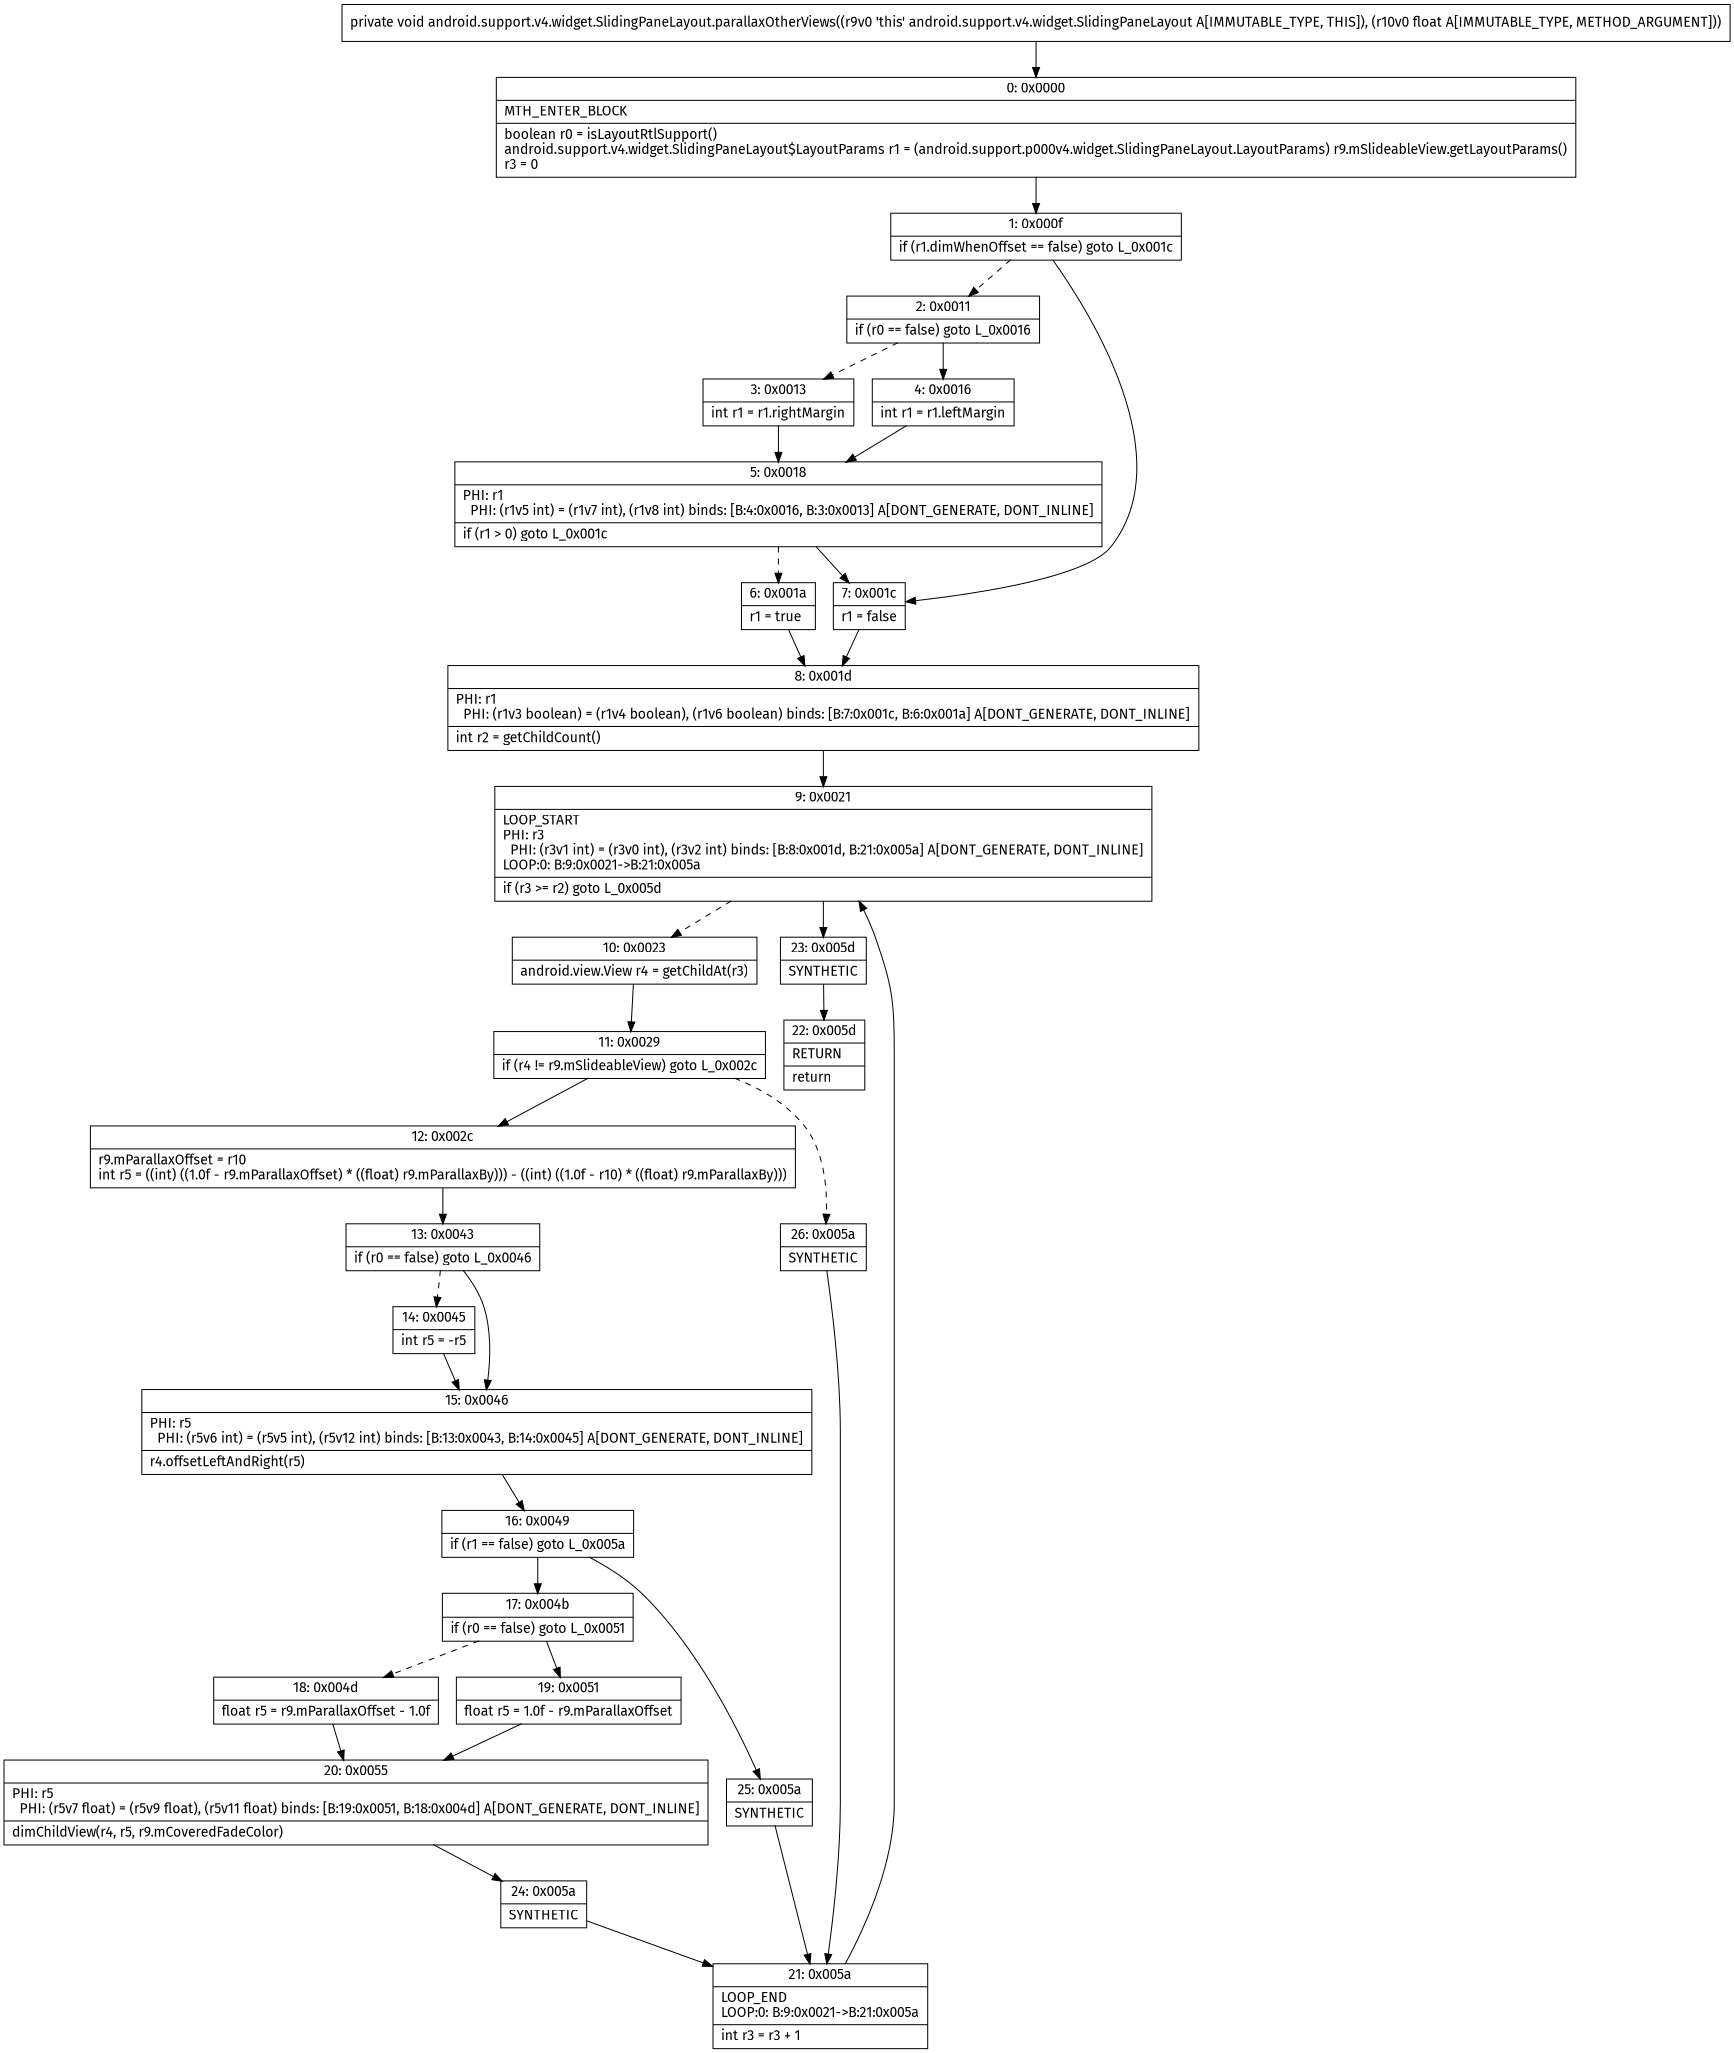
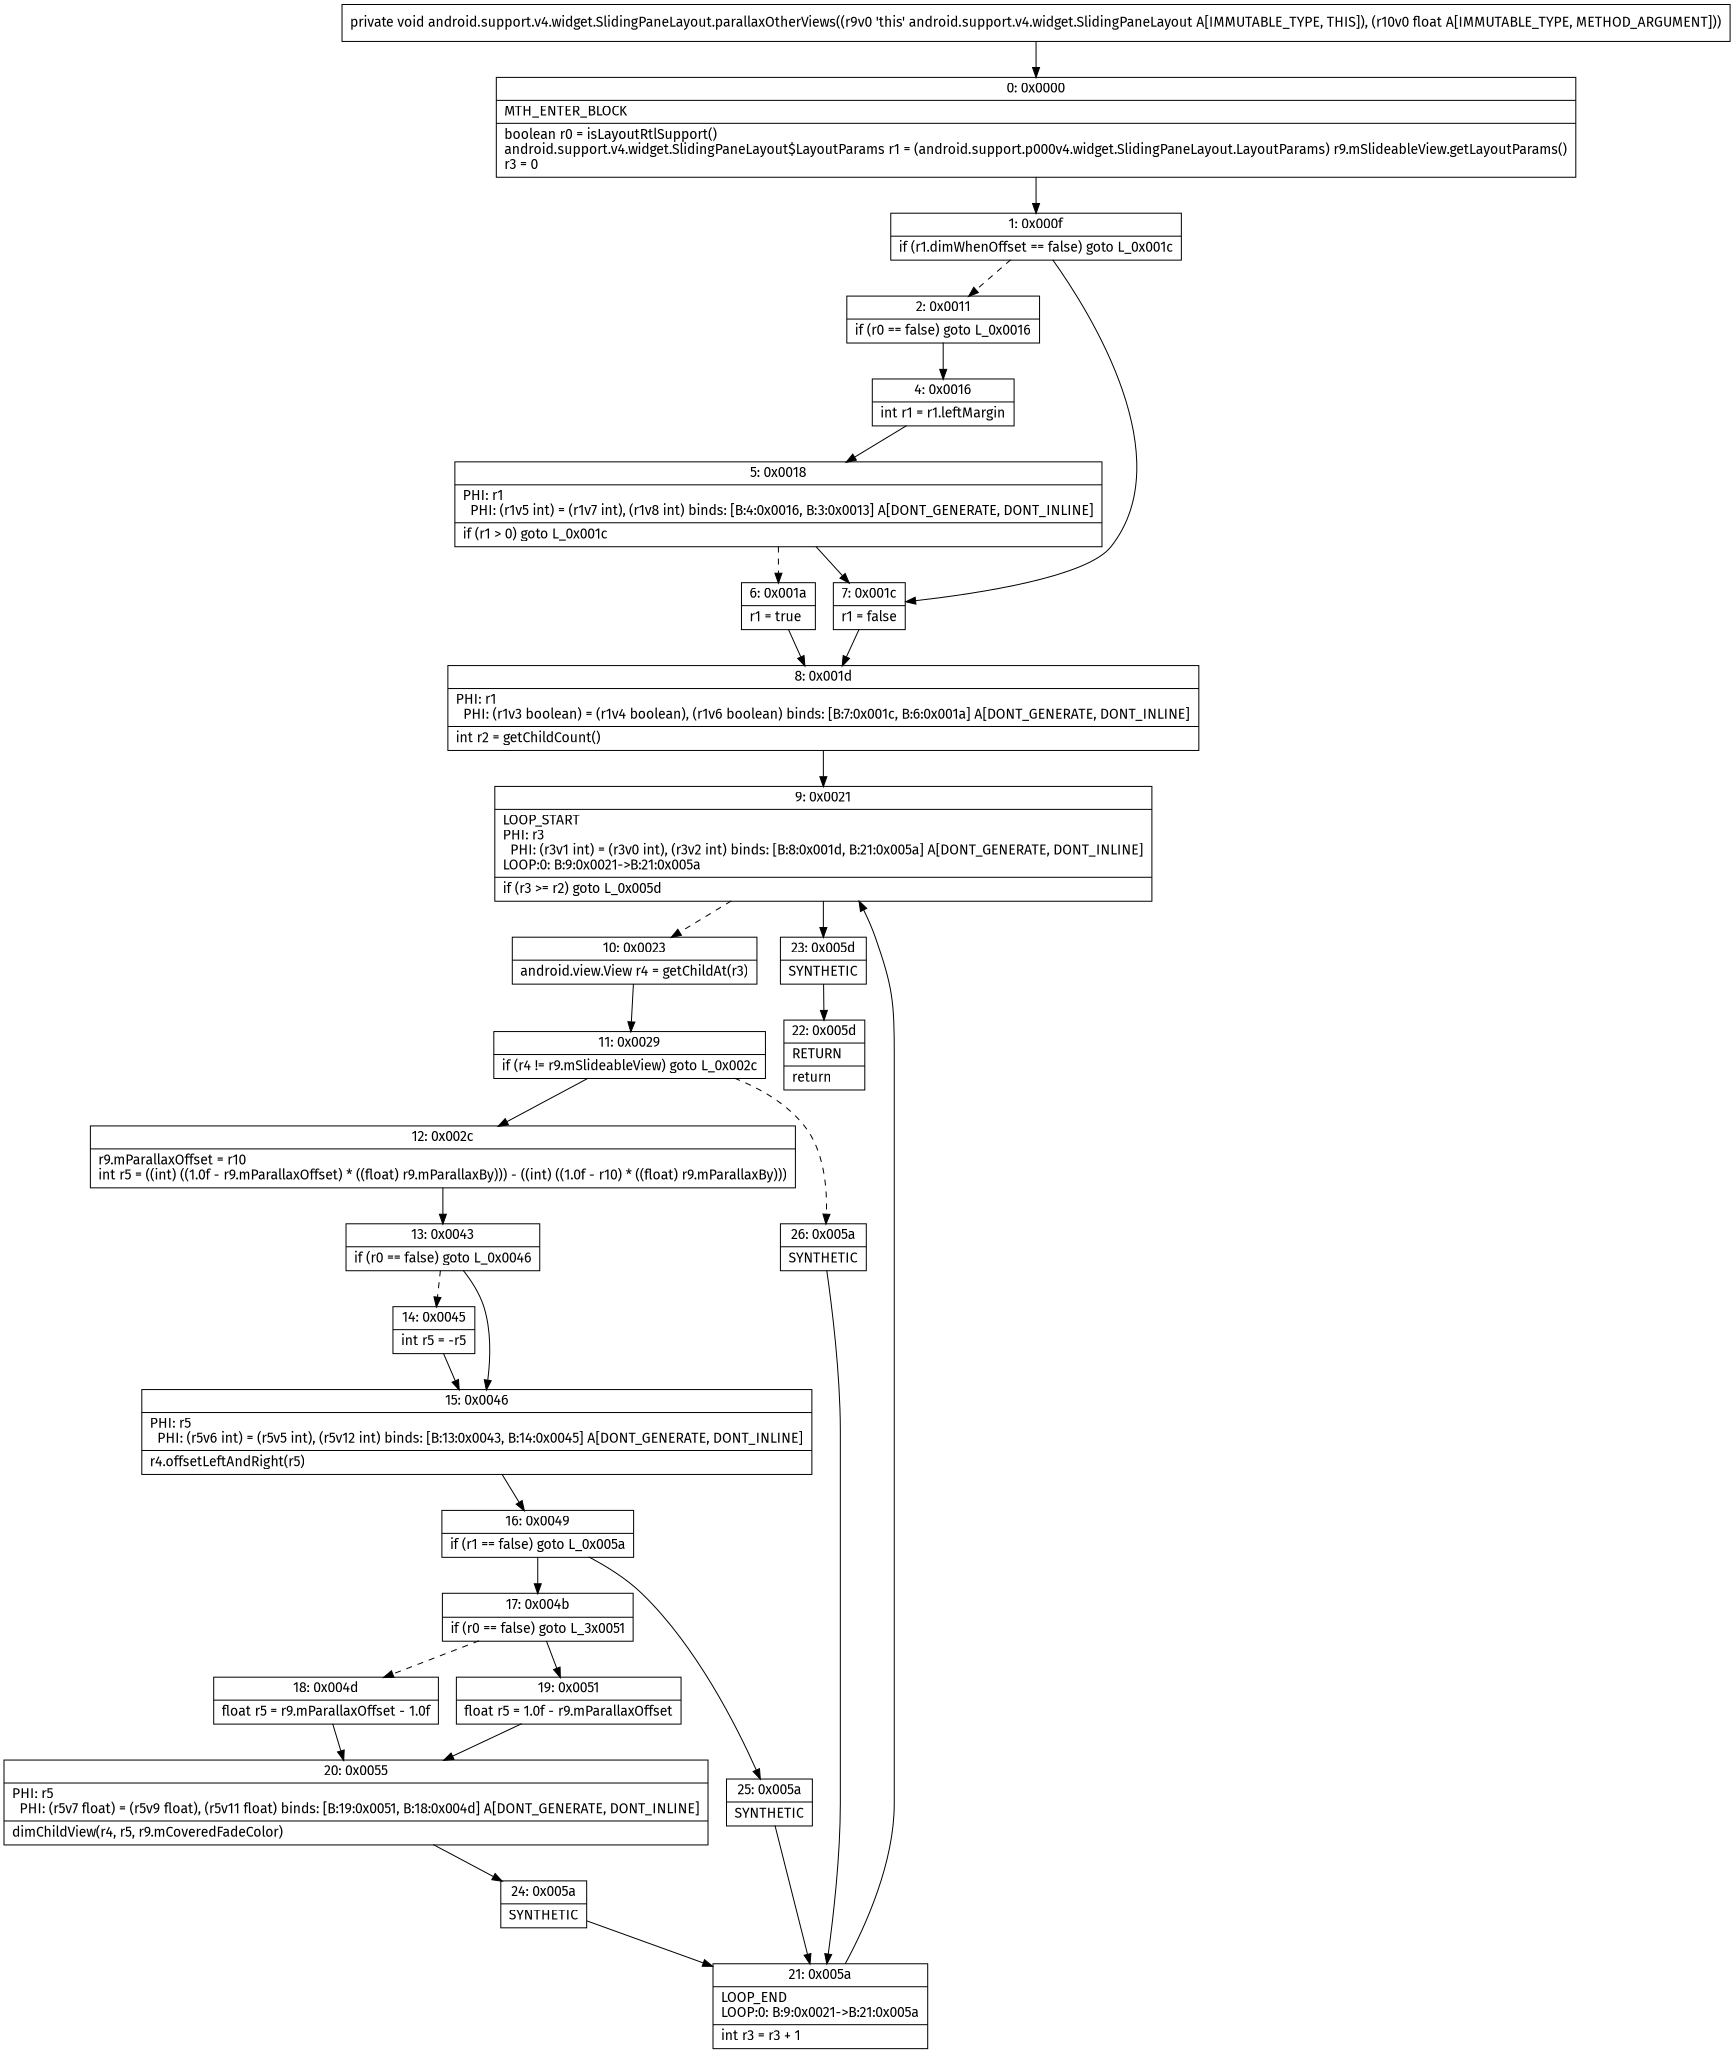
(778, 402) -> none
(538, 1629) -> (538, 1629)
